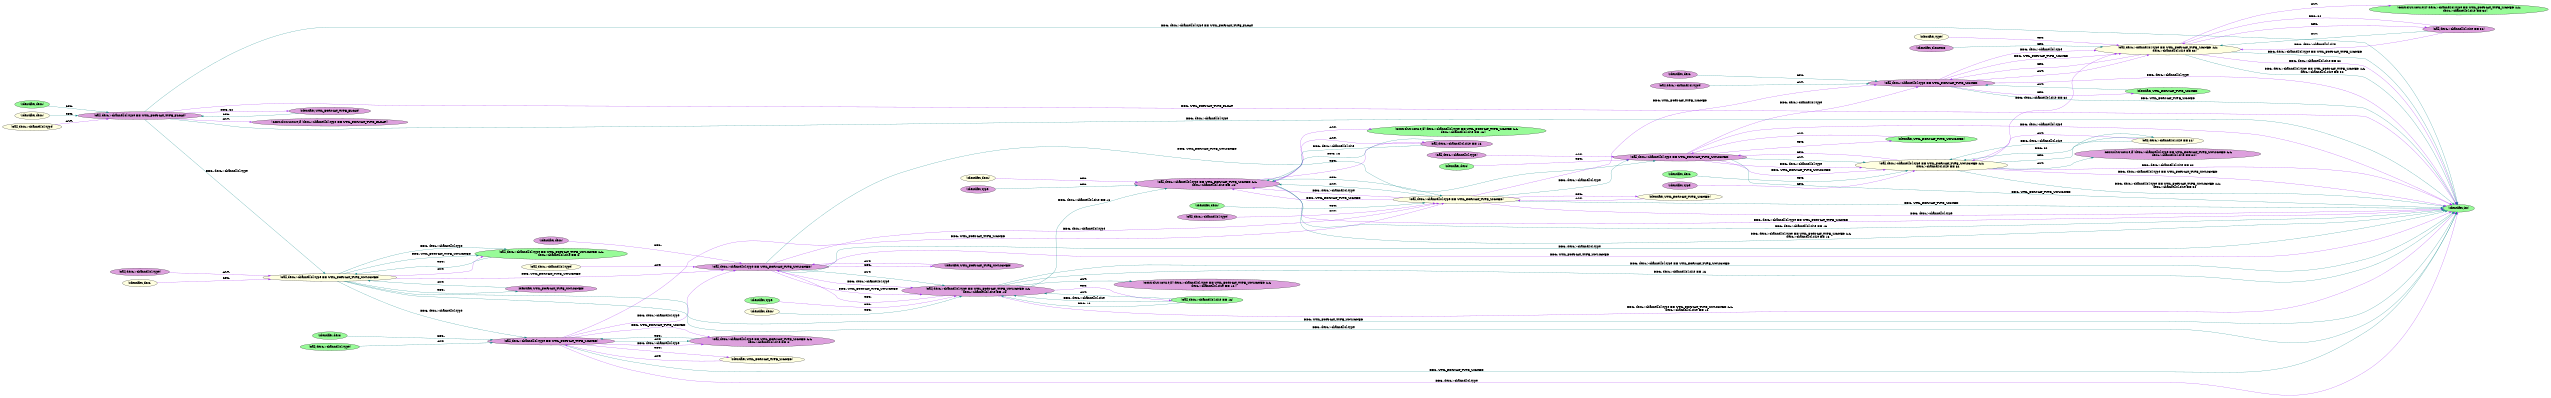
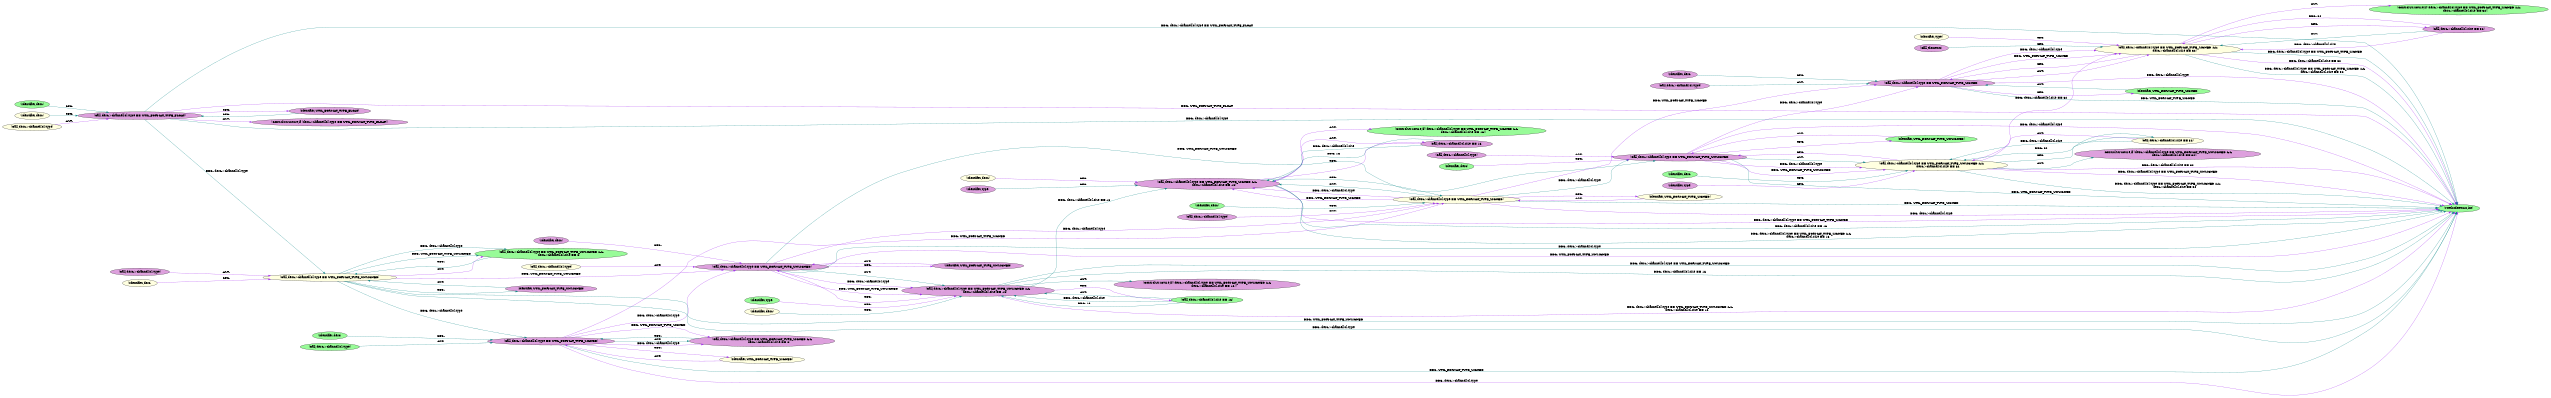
(1931, 48) -> (1931, 48)
(227, 110) -> (227, 110)
(2459, 208) -> (2459, 208)
